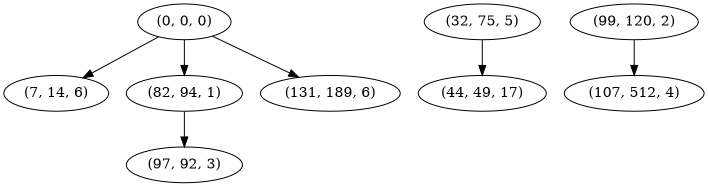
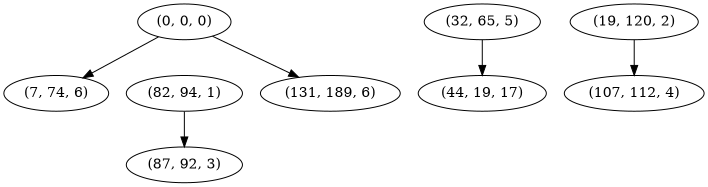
(482, 22) -> (482, 22)
(634, 22) -> (634, 22)
(184, 53) -> none
(56, 93) -> (56, 93)
(482, 93) -> (482, 93)
(634, 93) -> (634, 93)
(184, 165) -> (184, 165)
